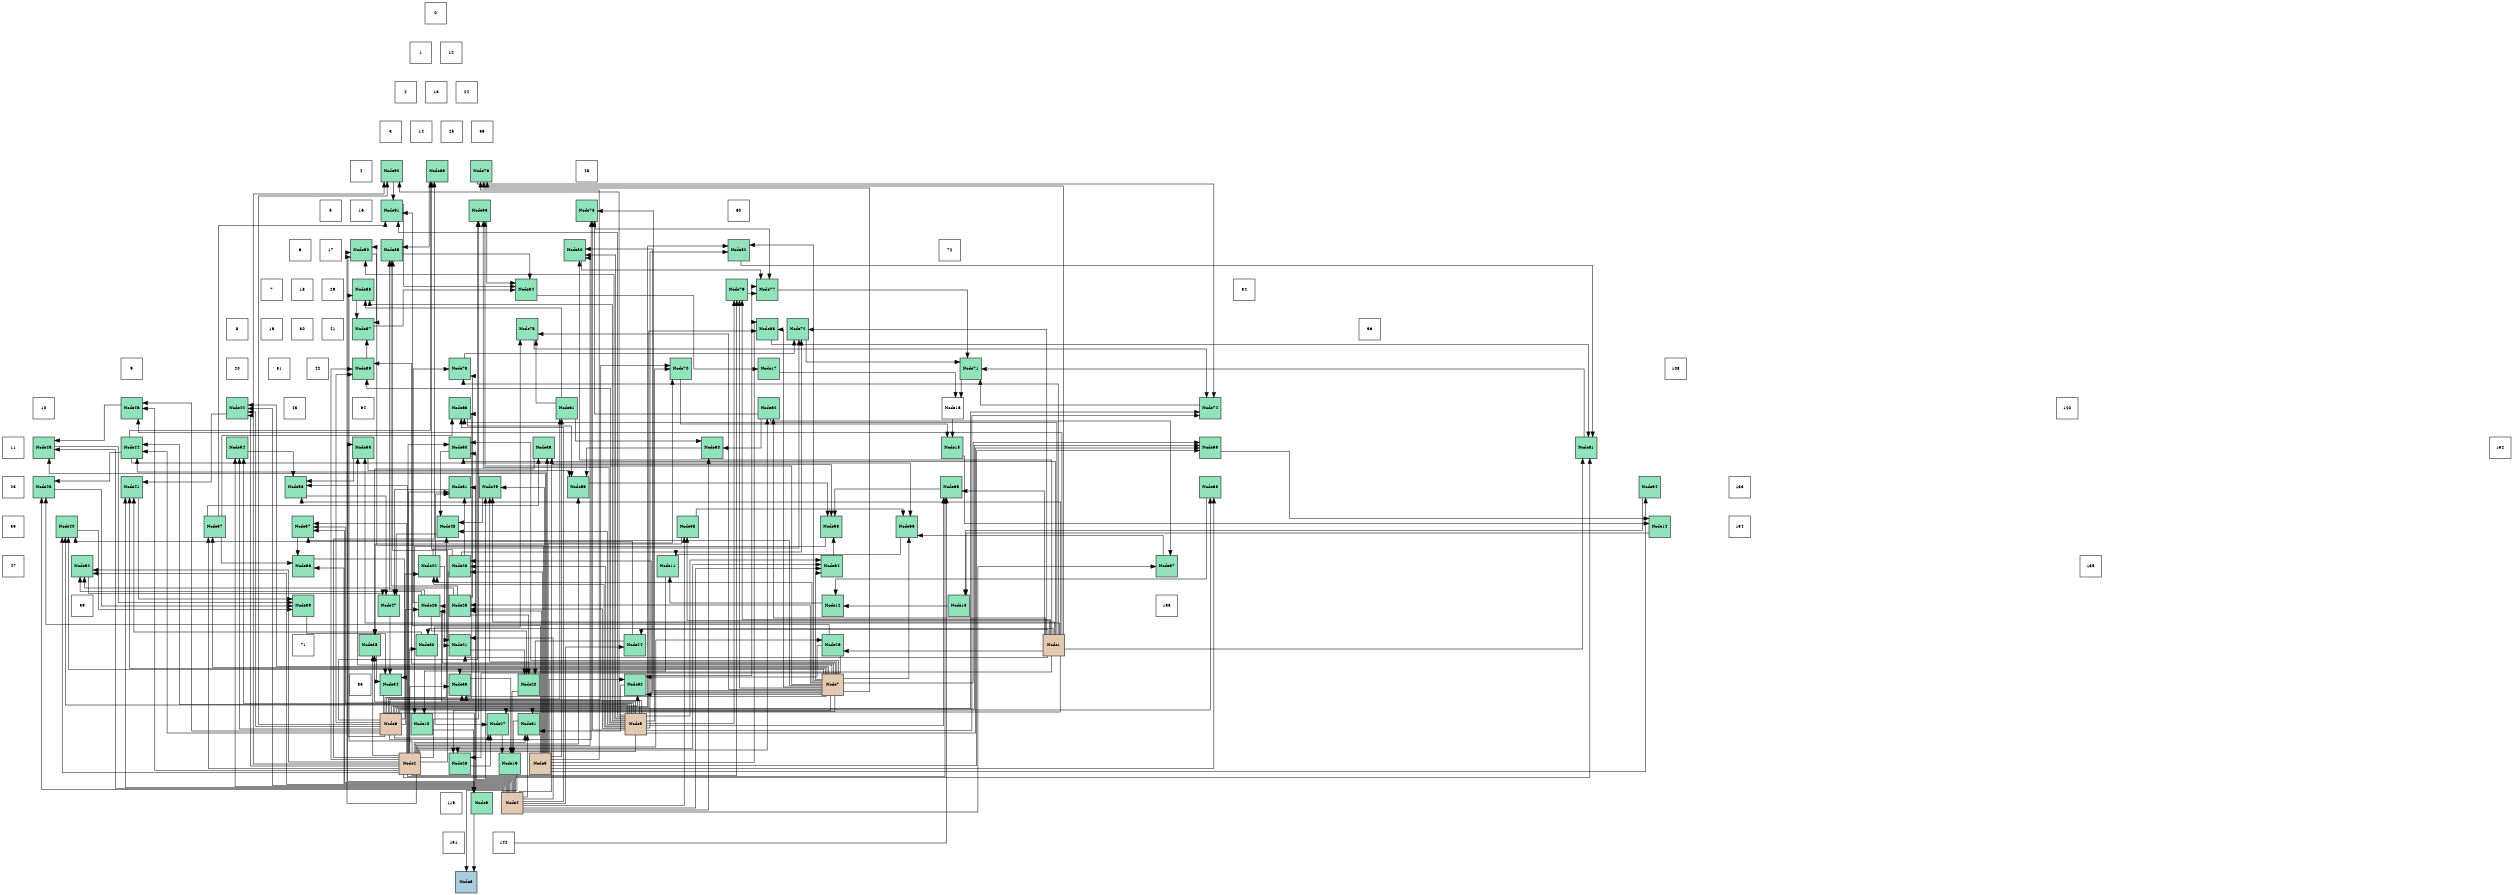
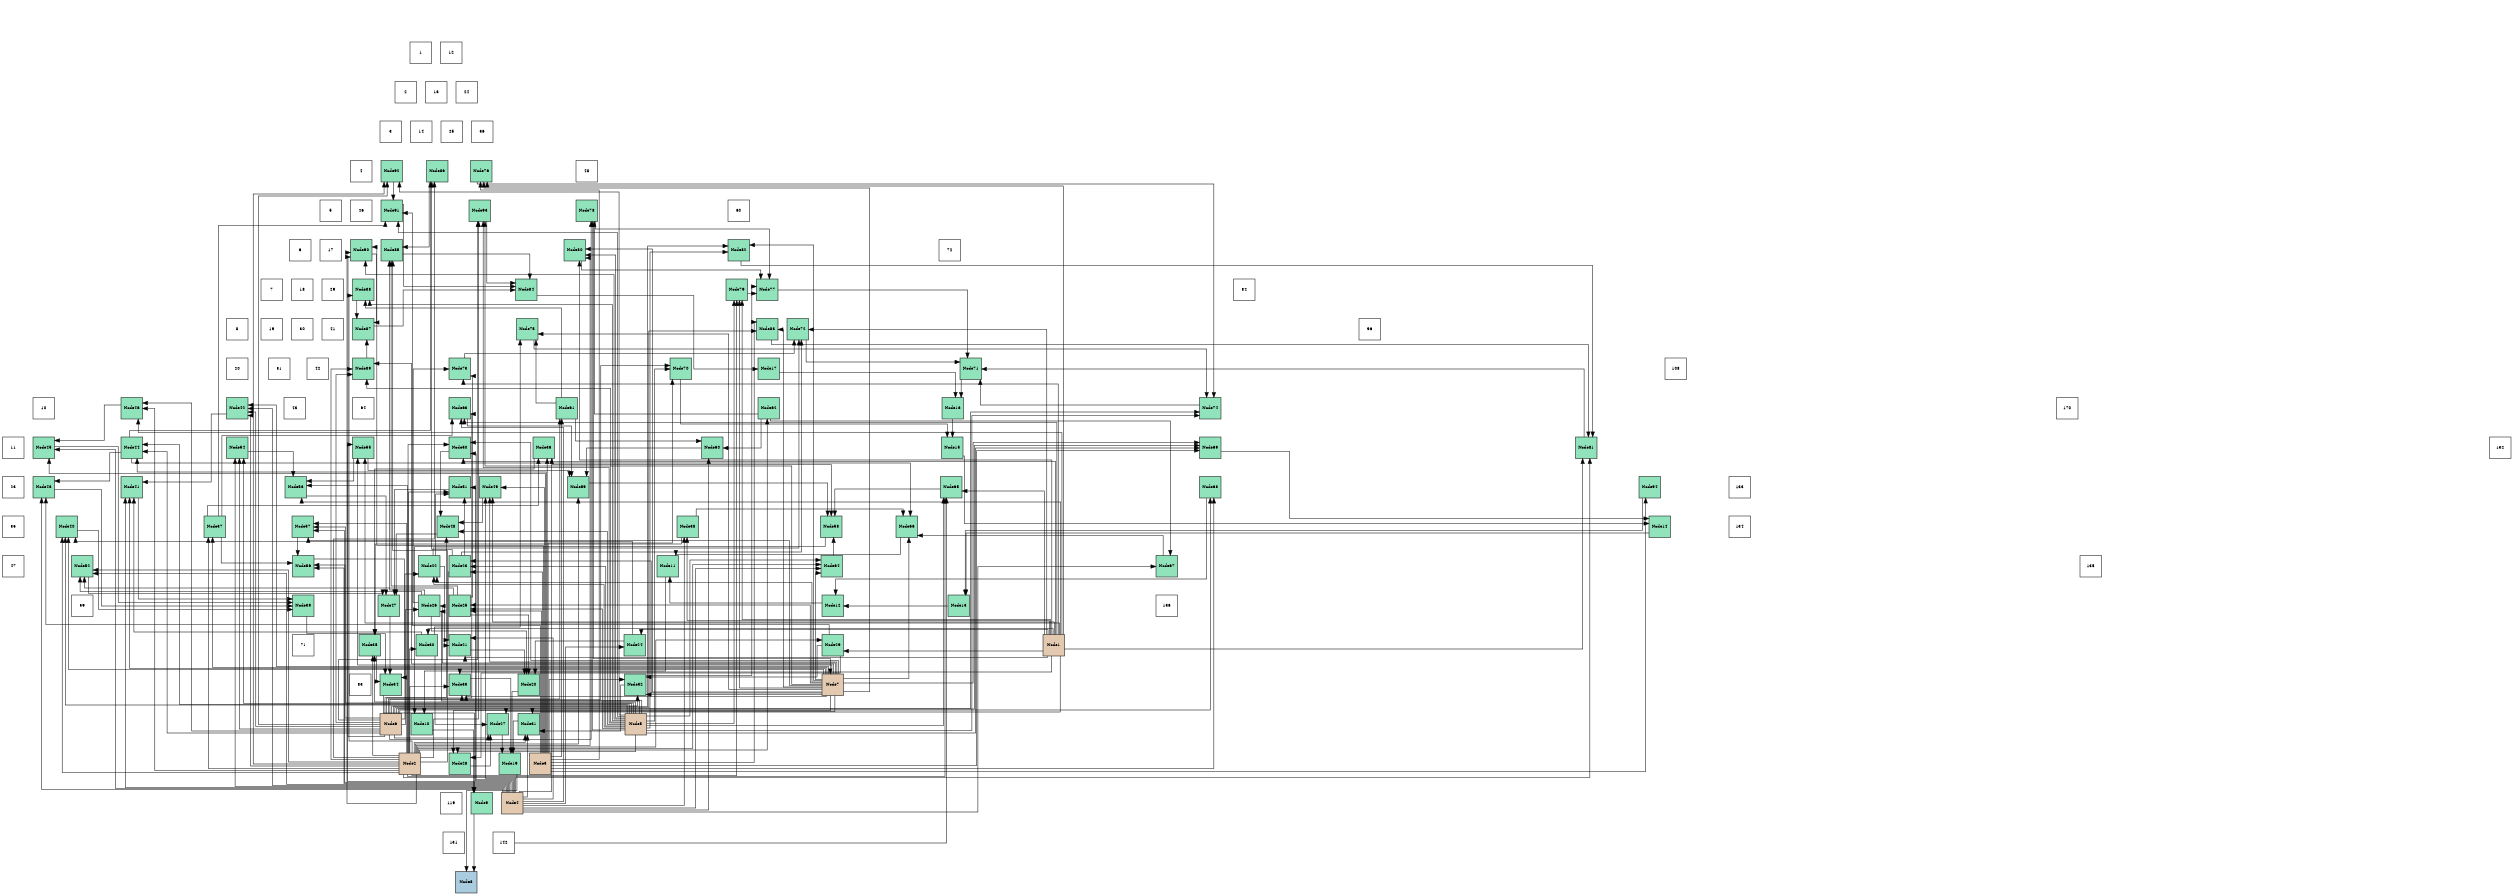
(436, 13) -> none
(361, 211) -> (361, 211)
(132, 369) -> none
(953, 408) -> (953, 408)
(2067, 408) -> (2067, 408)
(654, 510) -> (593, 564)
(773, 593) -> none
none -> (345, 646)
